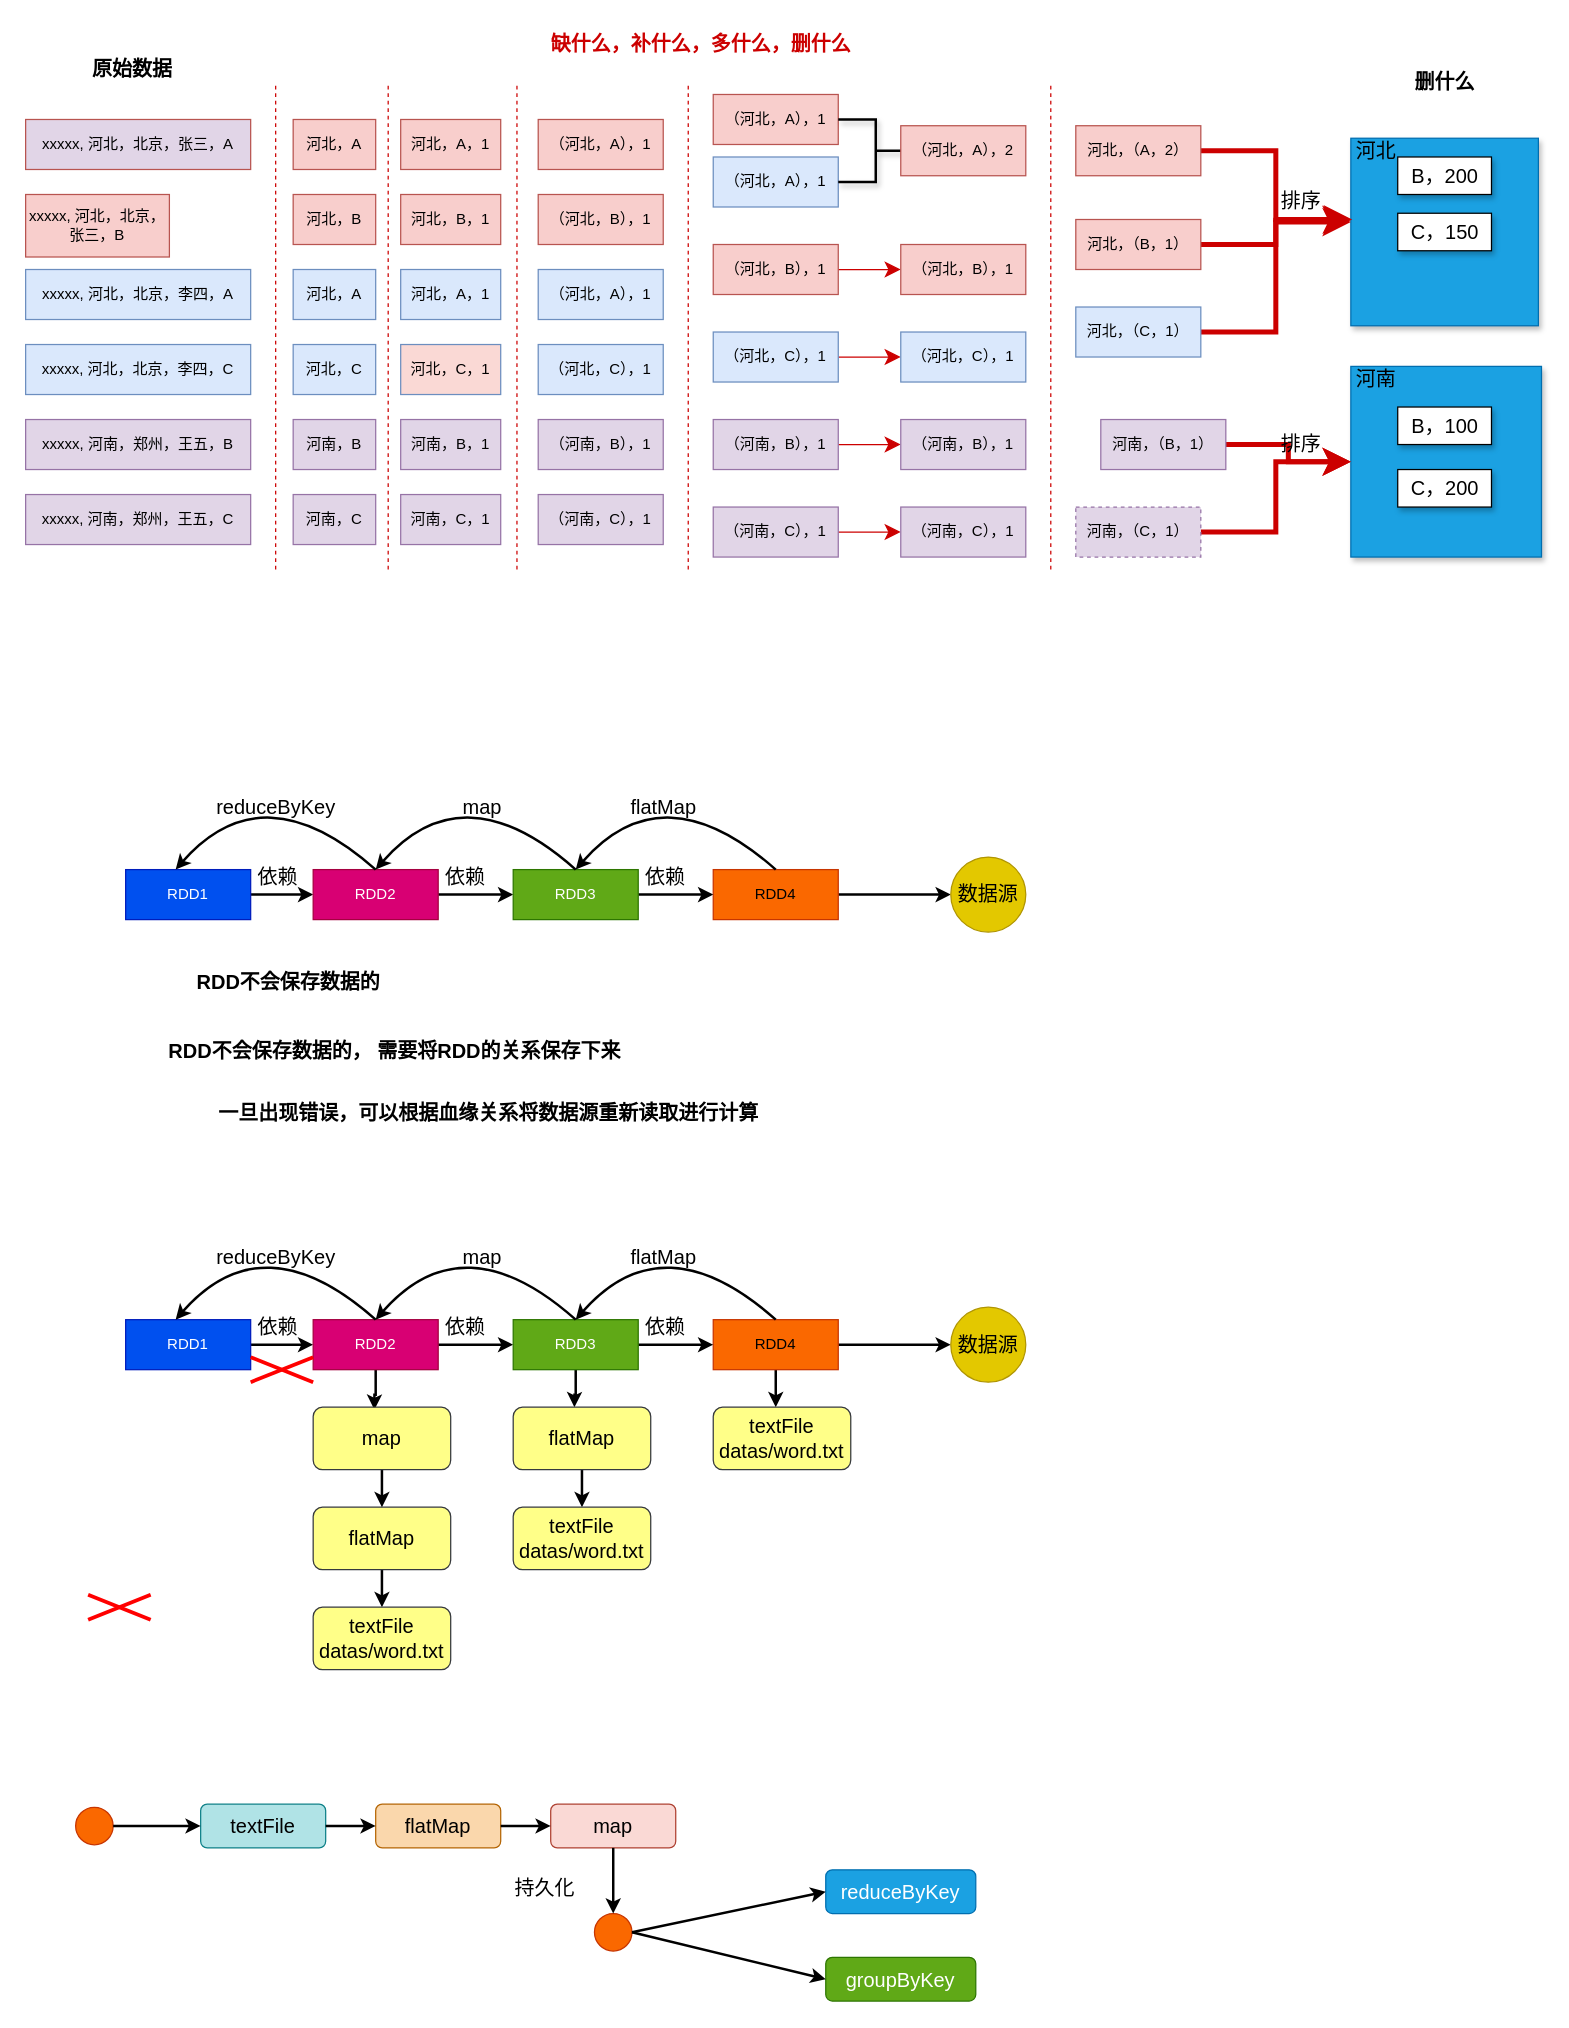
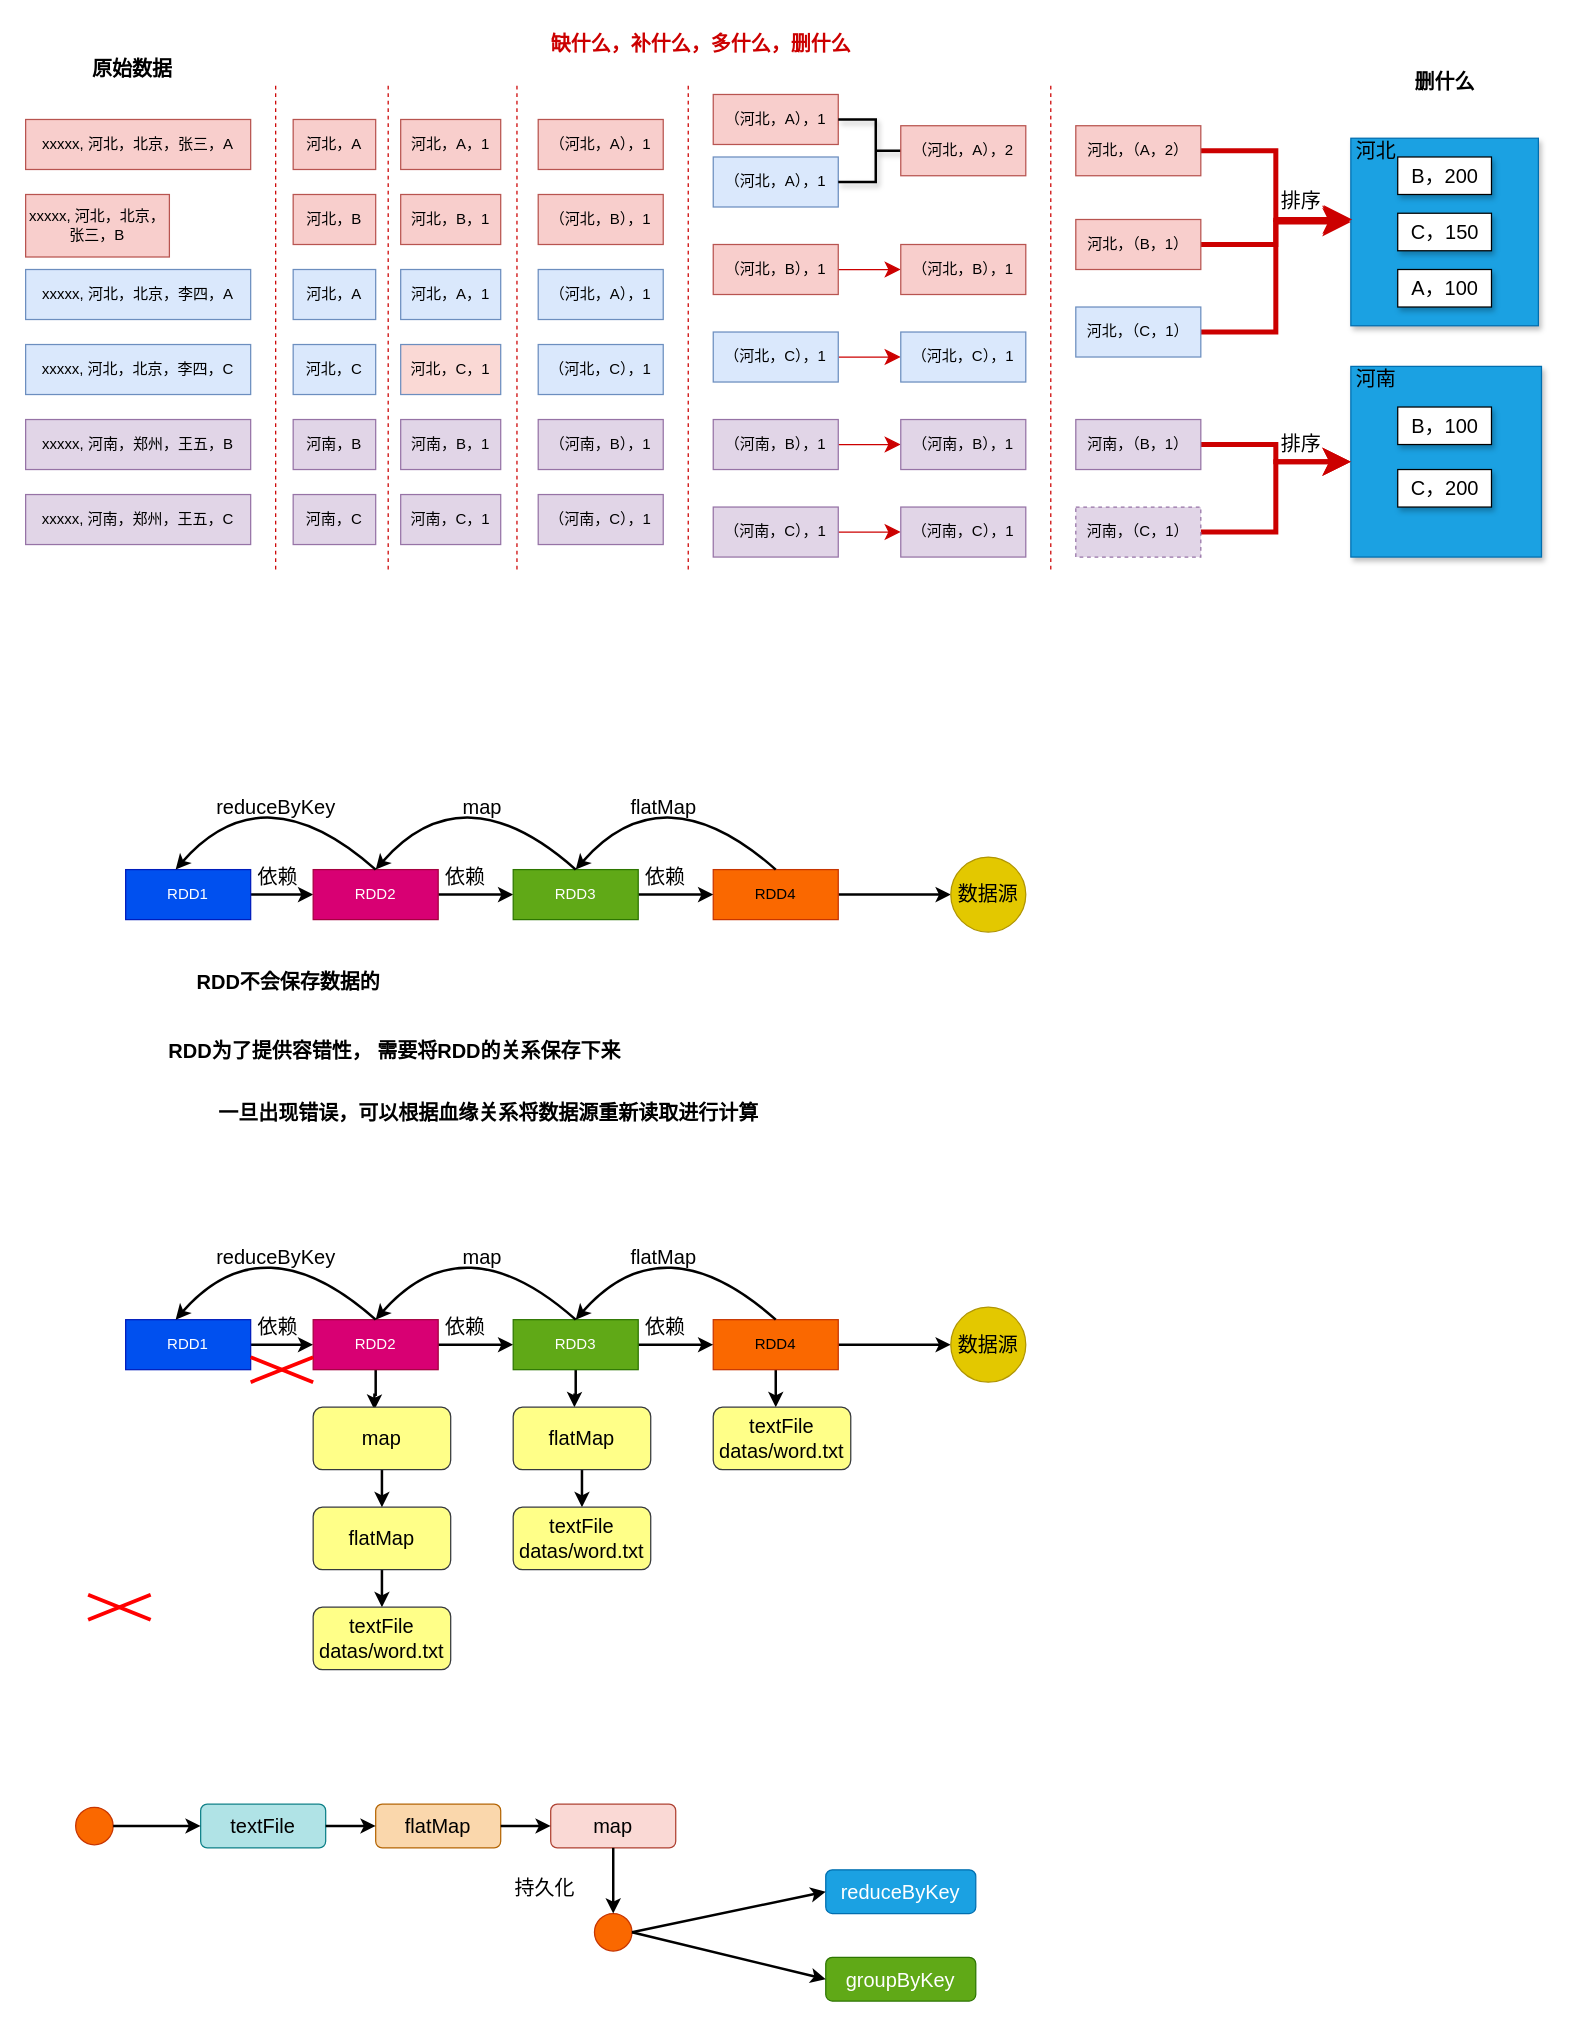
(138, 144) -> (138, 144)
none -> (1444, 288)
(1163, 444) -> (1138, 444)
(395, 1051) -> (395, 1051)
